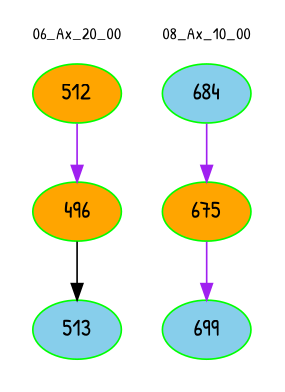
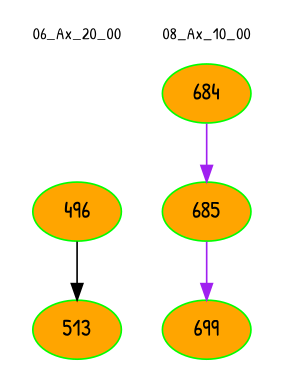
(77, 93) -> none
(207, 93) -> (207, 93)
(207, 212) -> (207, 212)
(77, 330) -> (77, 330)
(207, 330) -> (207, 330)
